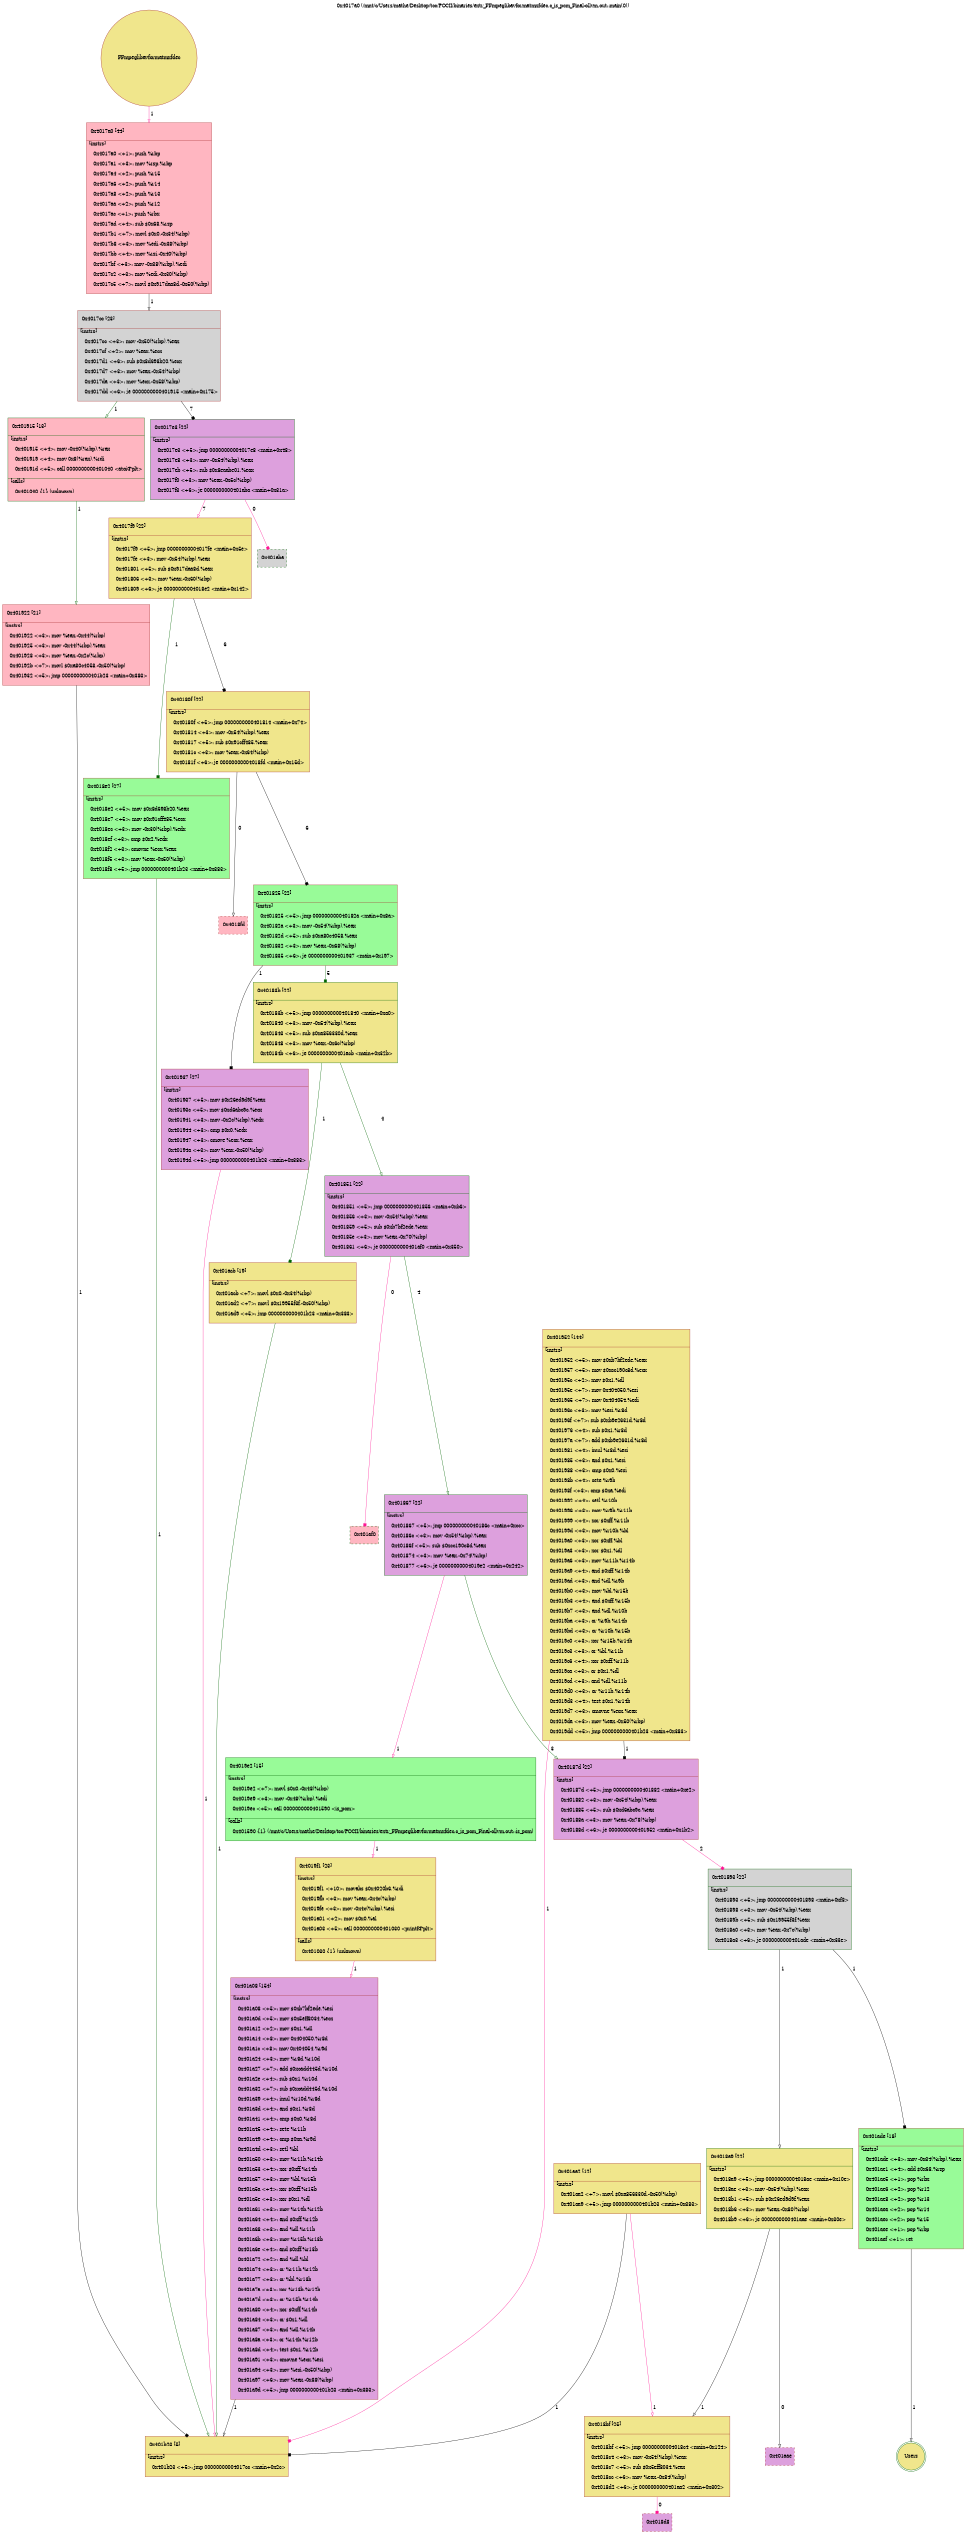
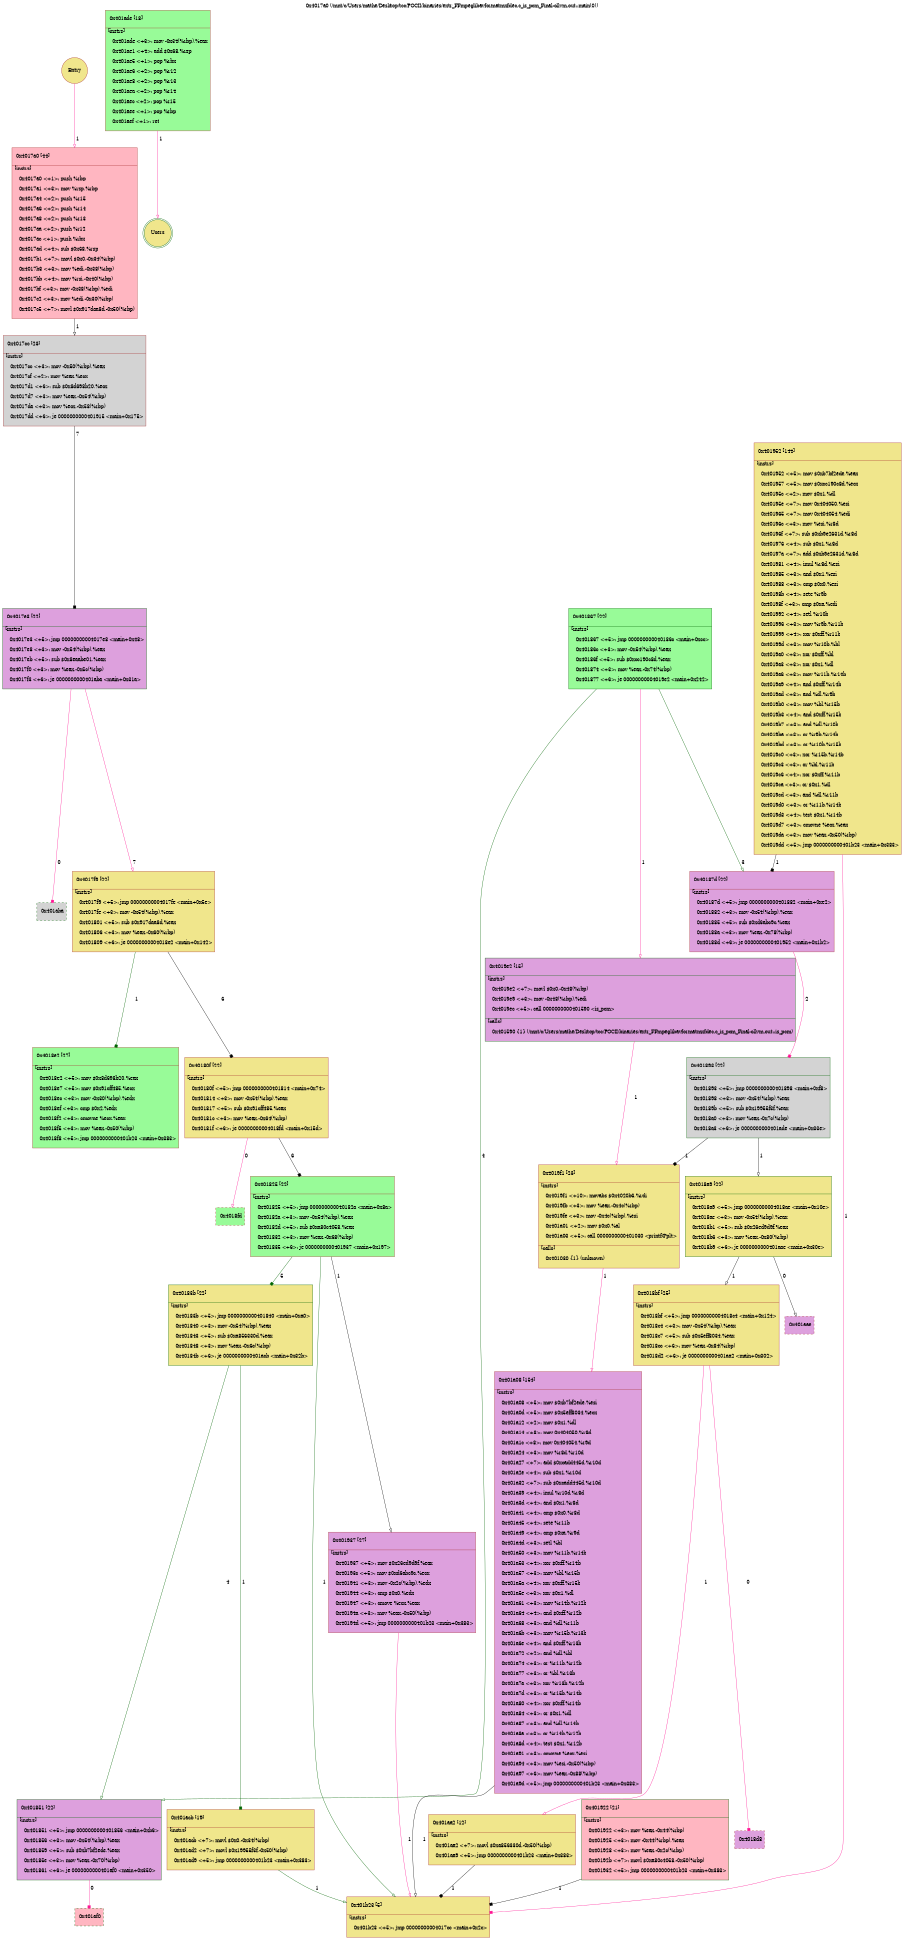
(149, 58) -> (75, 71)
(76, 460) -> none
(76, 645) -> (655, 1840)
(235, 843) -> (240, 1171)
(233, 925) -> (230, 1216)
(238, 1013) -> (361, 1393)
(426, 1374) -> (482, 1380)
(456, 1535) -> (640, 649)
(156, 1659) -> (312, 1588)
(381, 1799) -> (640, 1000)
(881, 2032) -> (692, 1150)
(641, 2313) -> (680, 1633)
(911, 2344) -> (158, 173)
